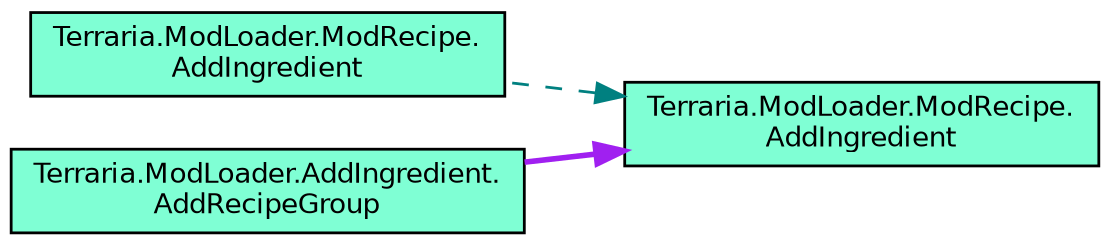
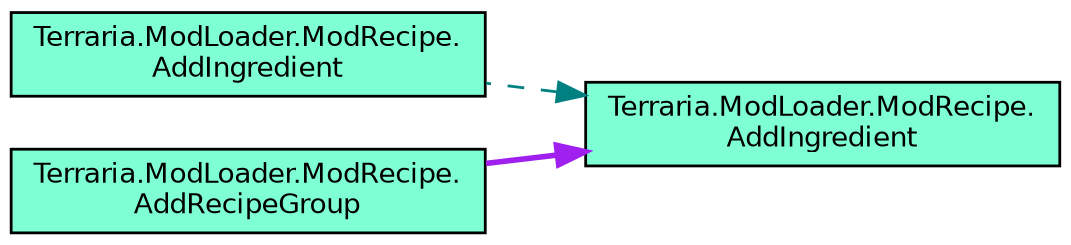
(268, 191) -> (248, 191)
